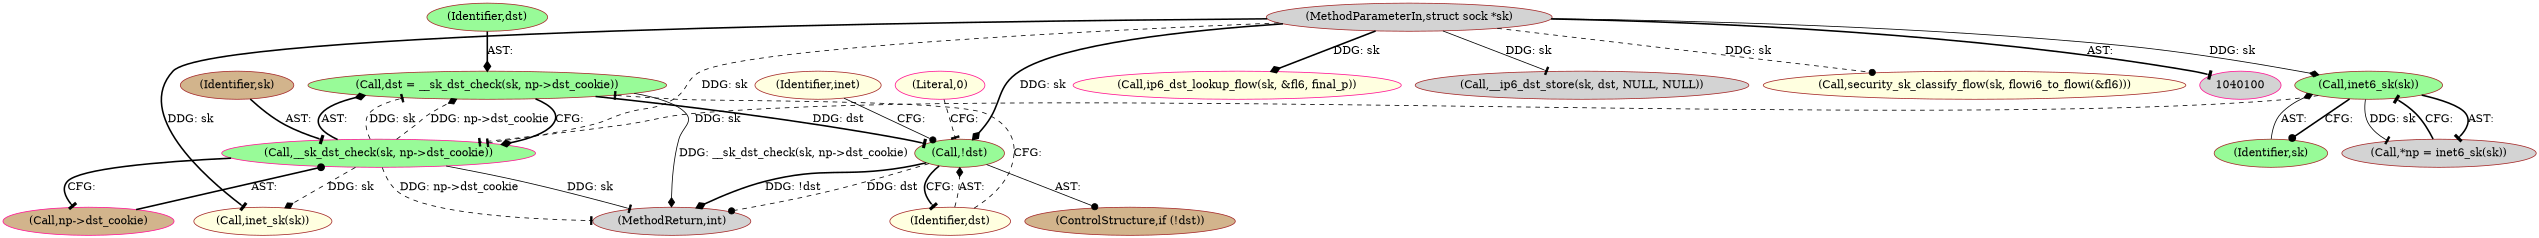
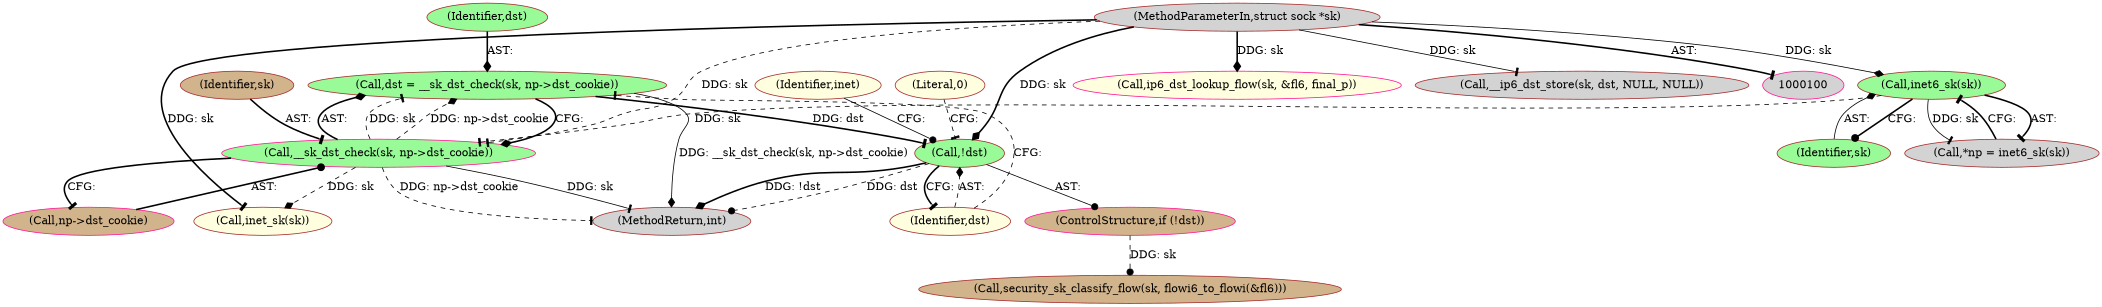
(1683, 50) -> (1130, 252)
(940, 85) -> (940, 85)
(1975, 85) -> (1130, 289)
(2240, 85) -> (1803, 85)
(1130, 221) -> (1130, 221)
